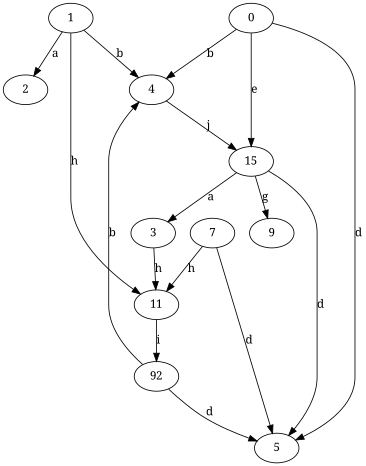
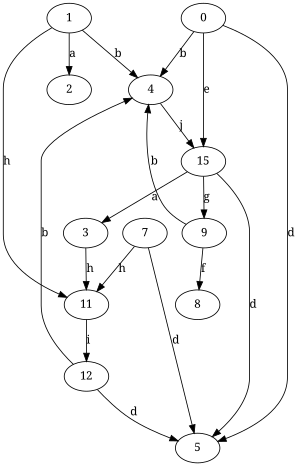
none -> (151, 175)
none -> (198, 305)
(156, 376) -> (86, 376)
